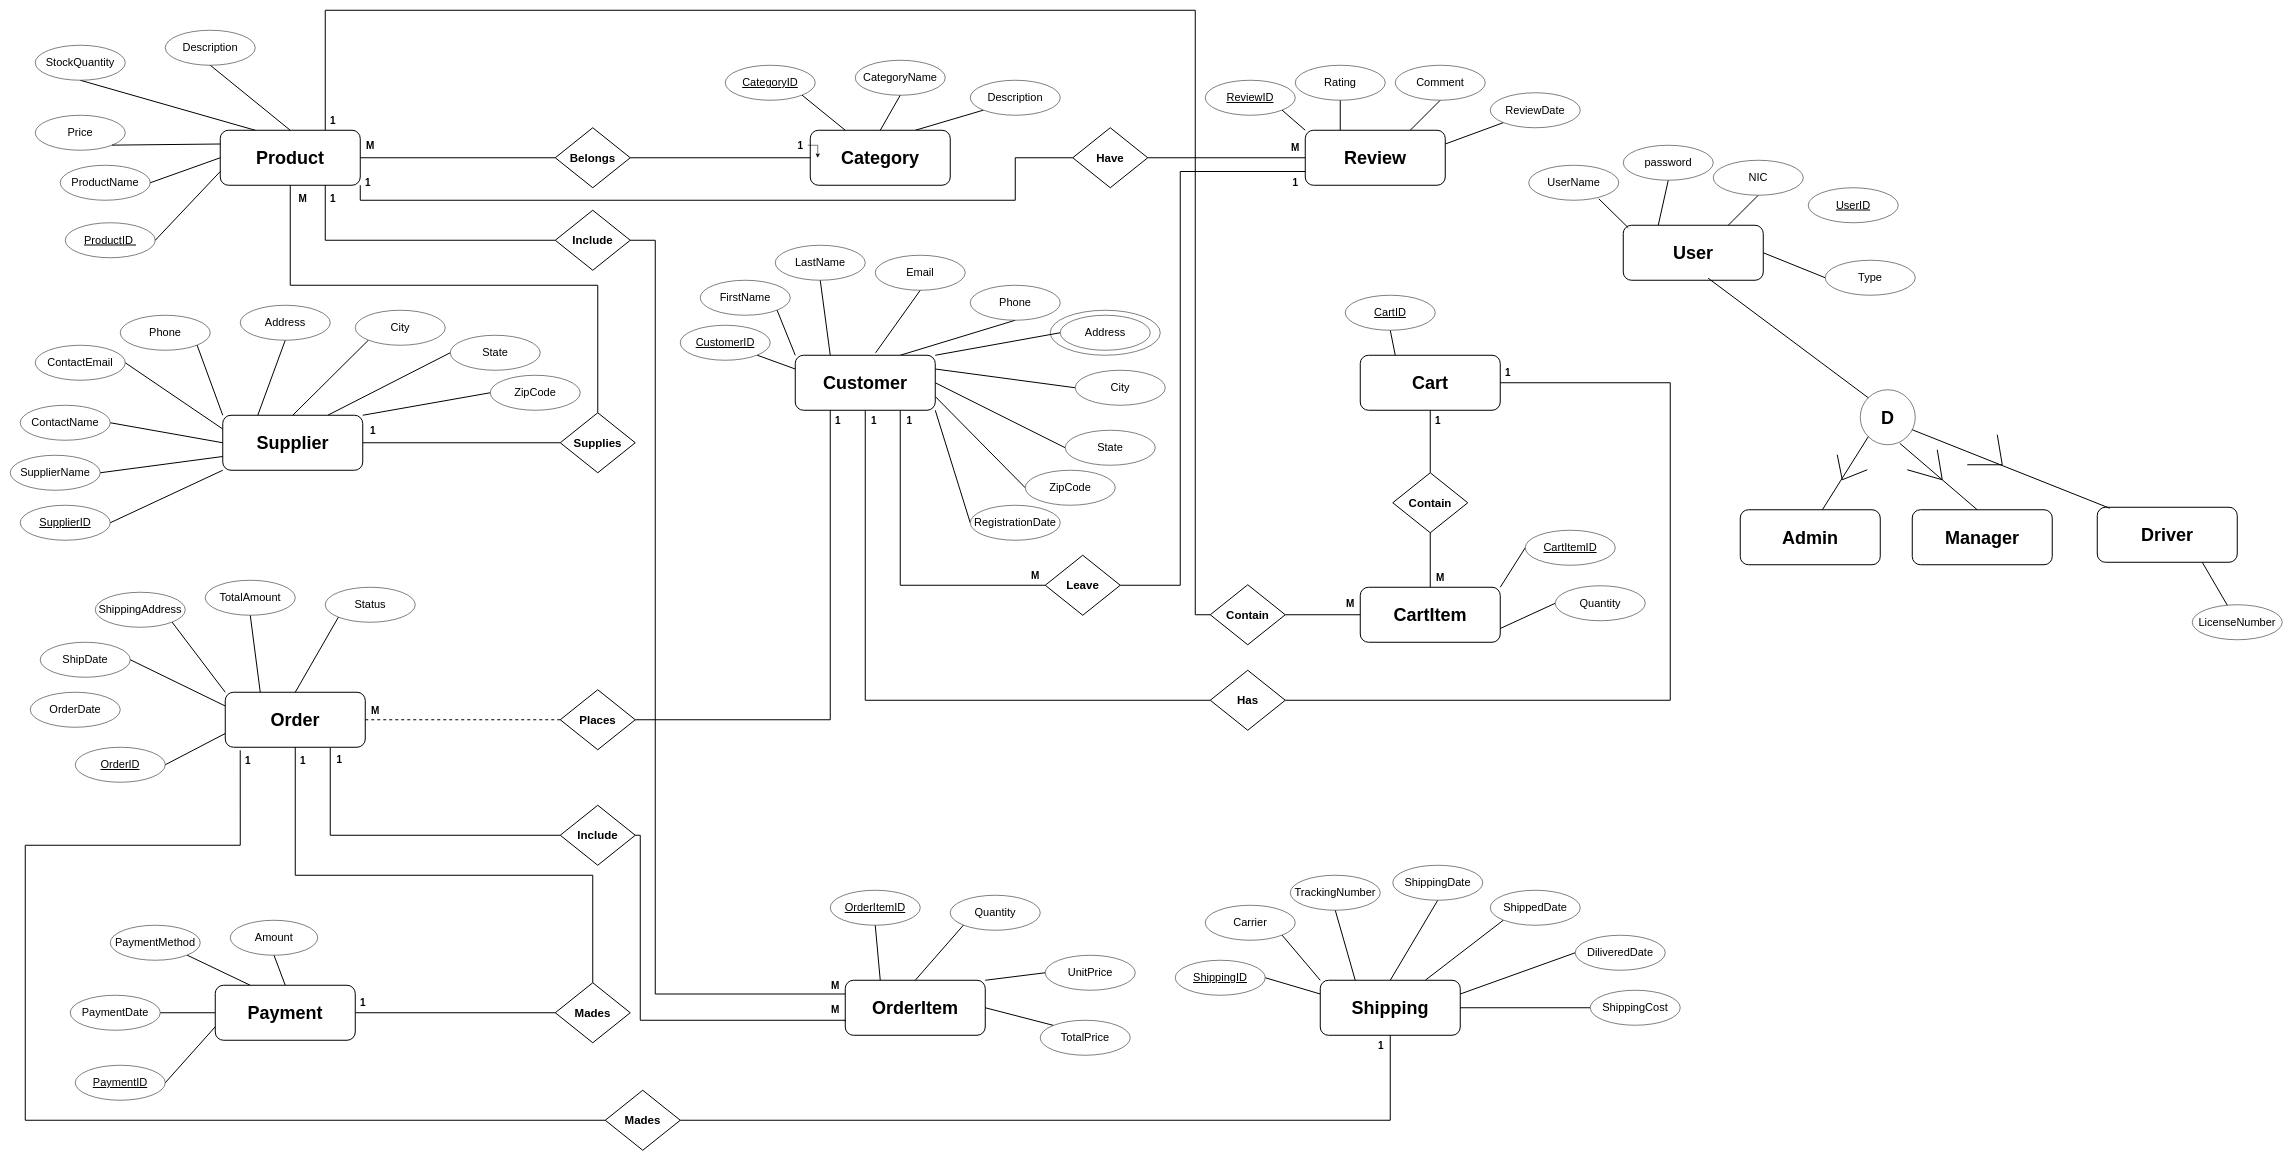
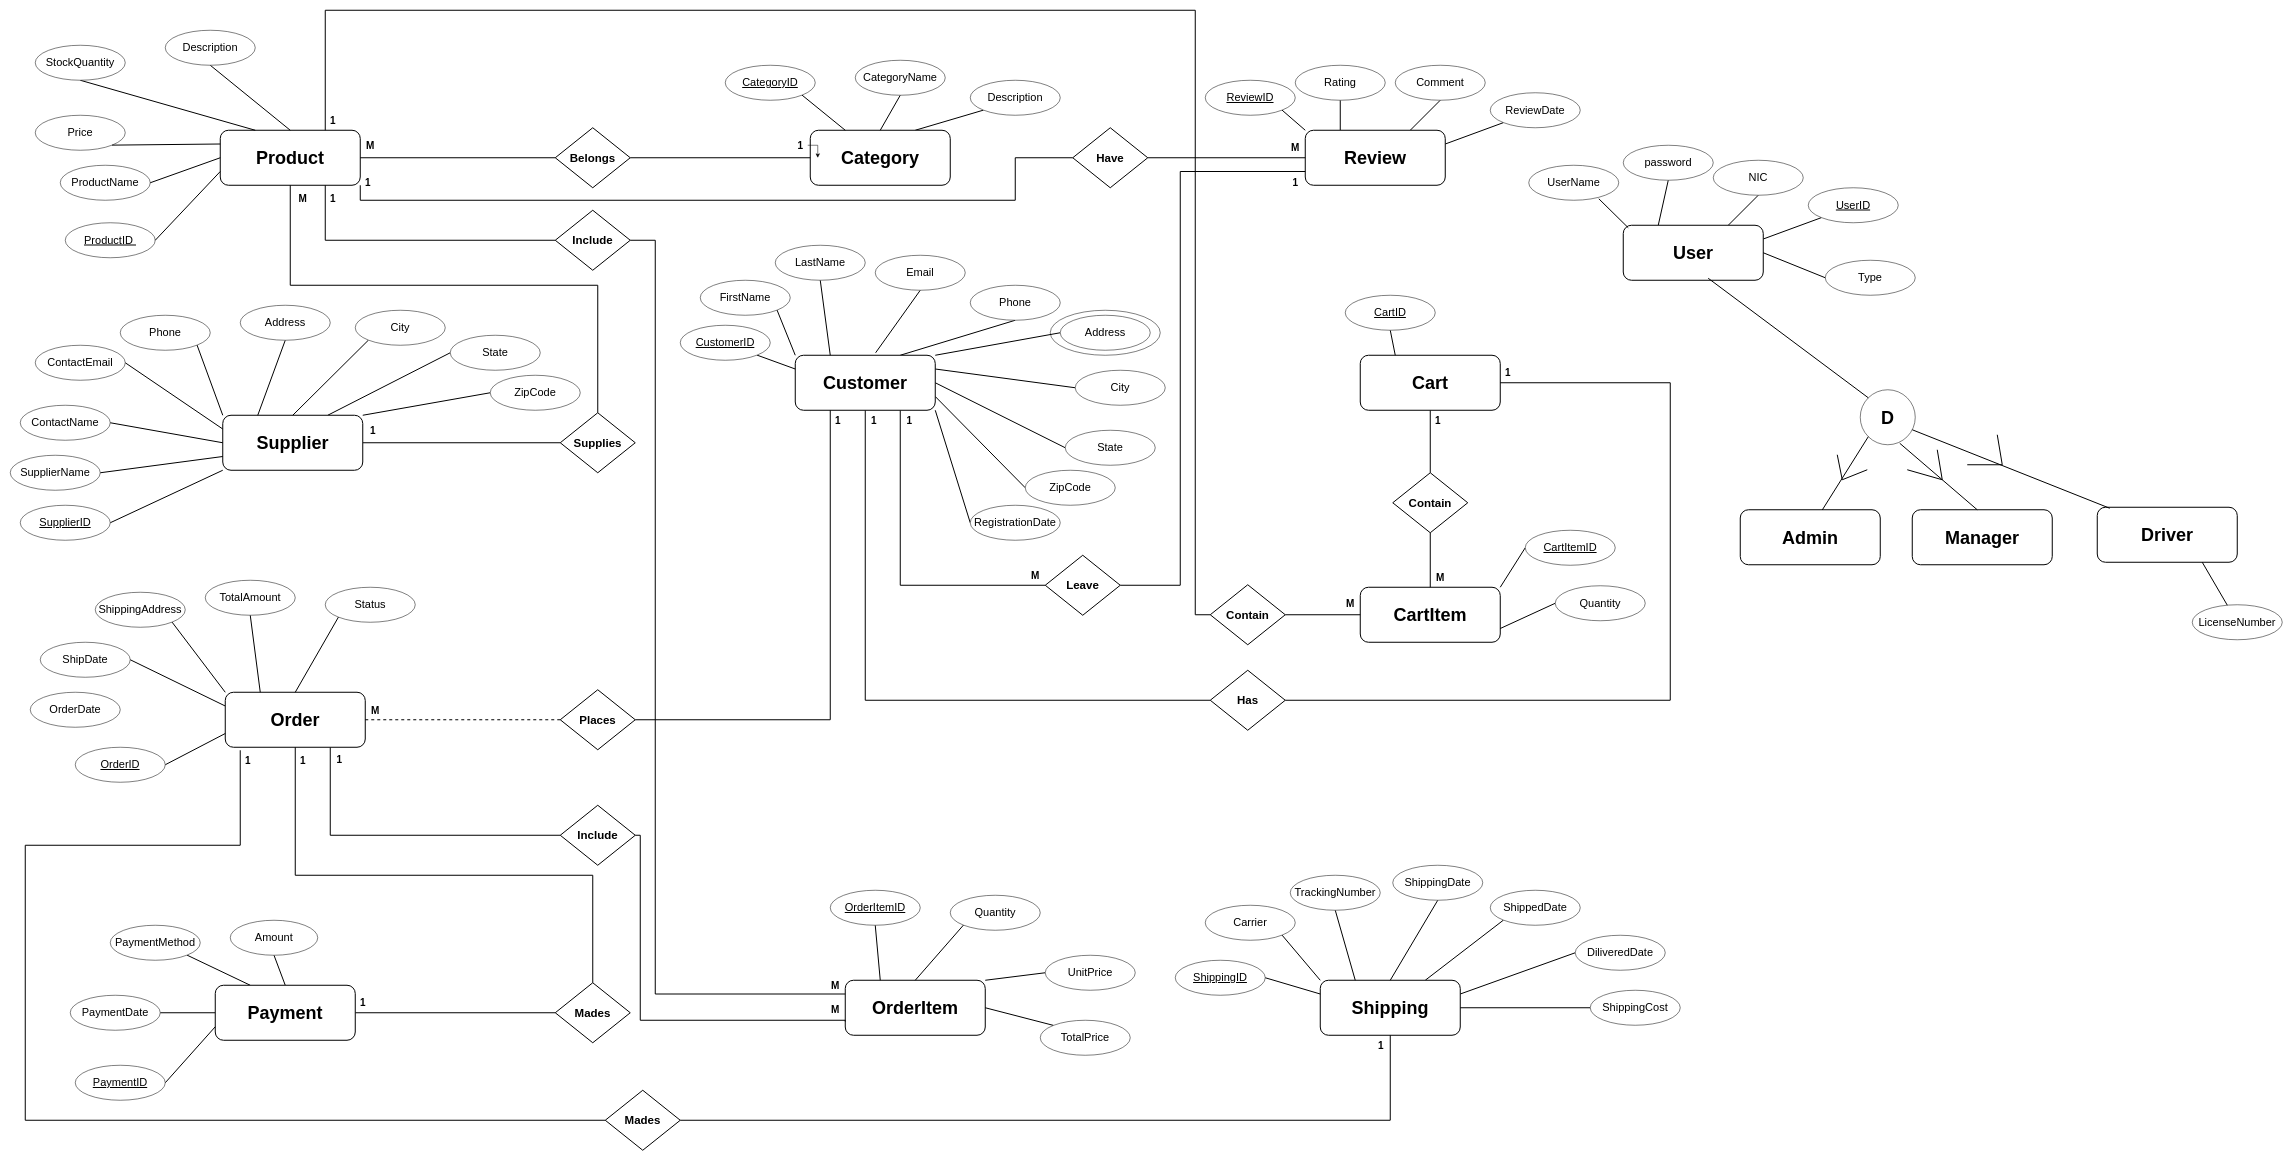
none -> (1792, 228)
